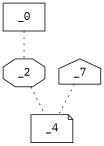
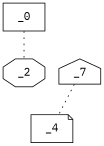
(38, 101) -> none
